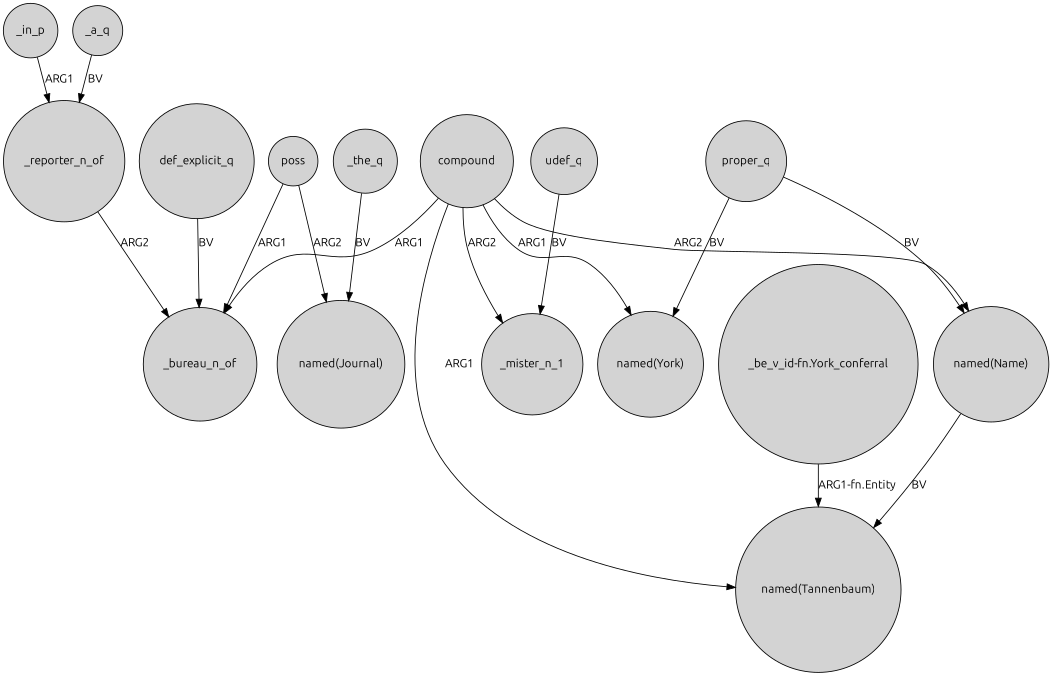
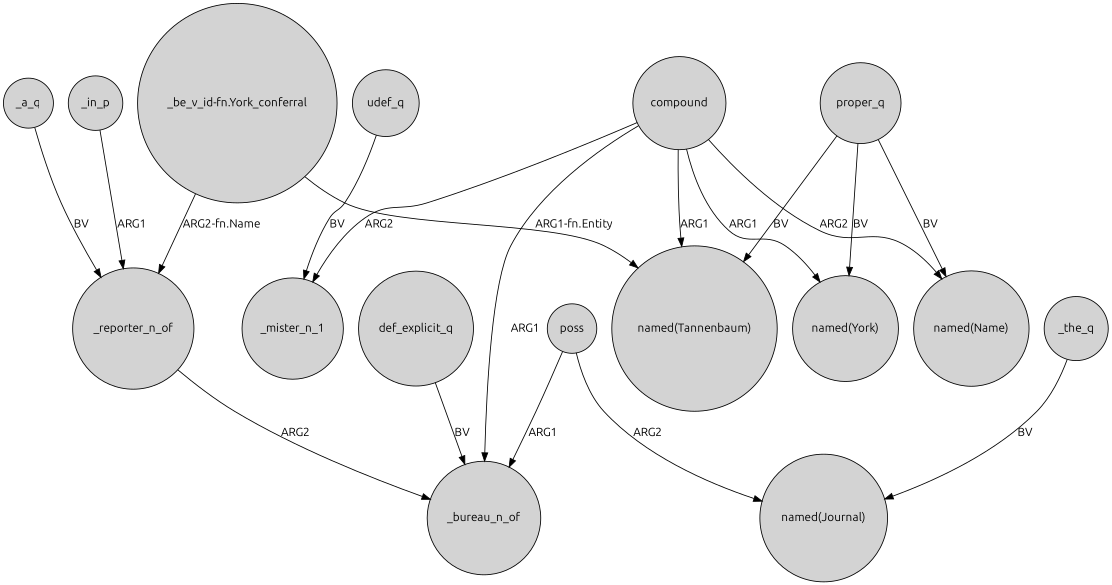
none -> (179, 230)
(922, 469) -> (793, 195)
